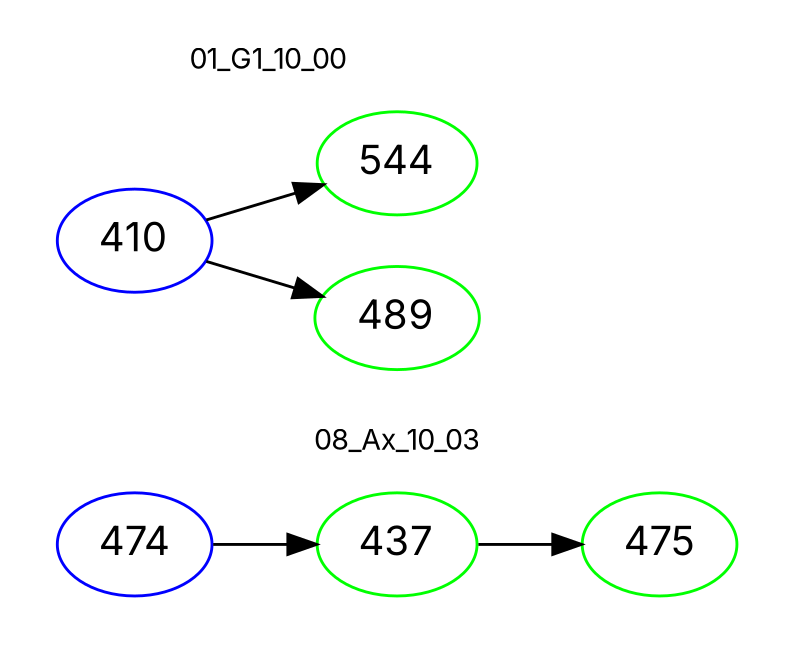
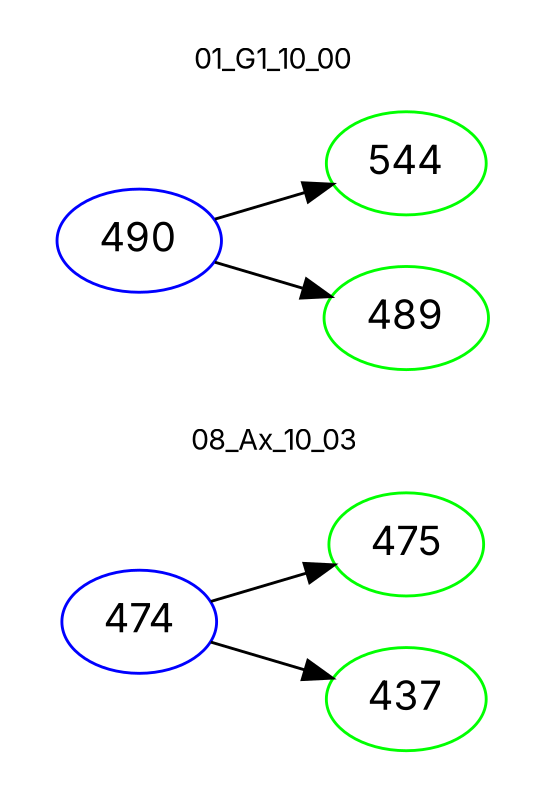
(135, 241) -> (139, 241)
(515, 544) -> (258, 587)
